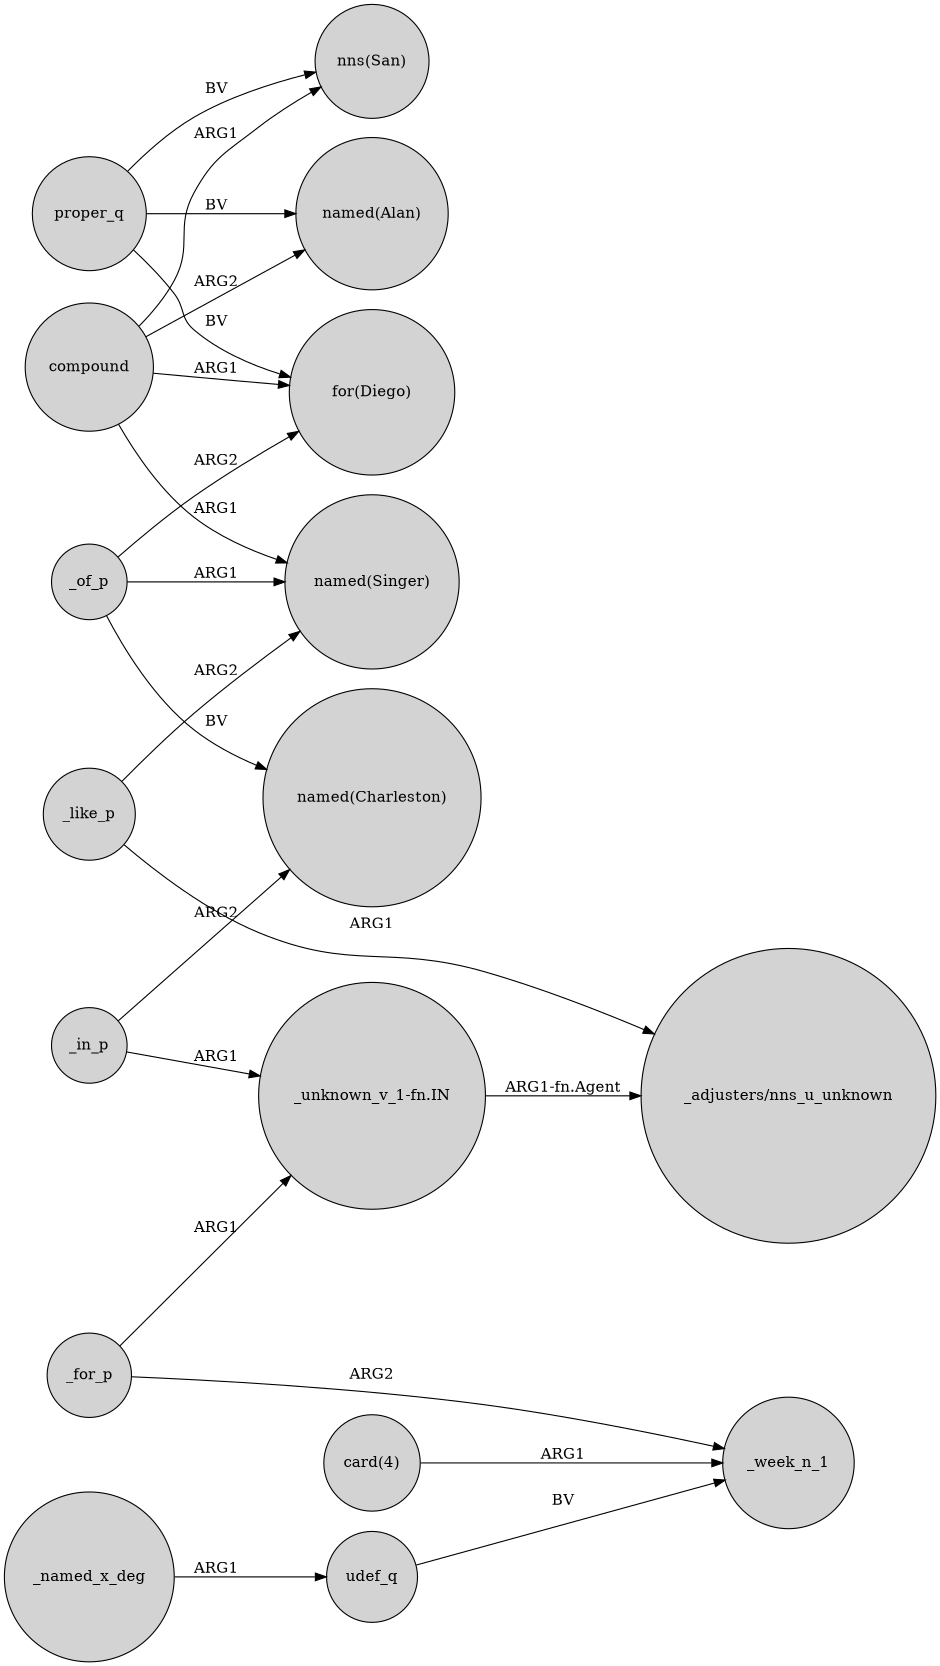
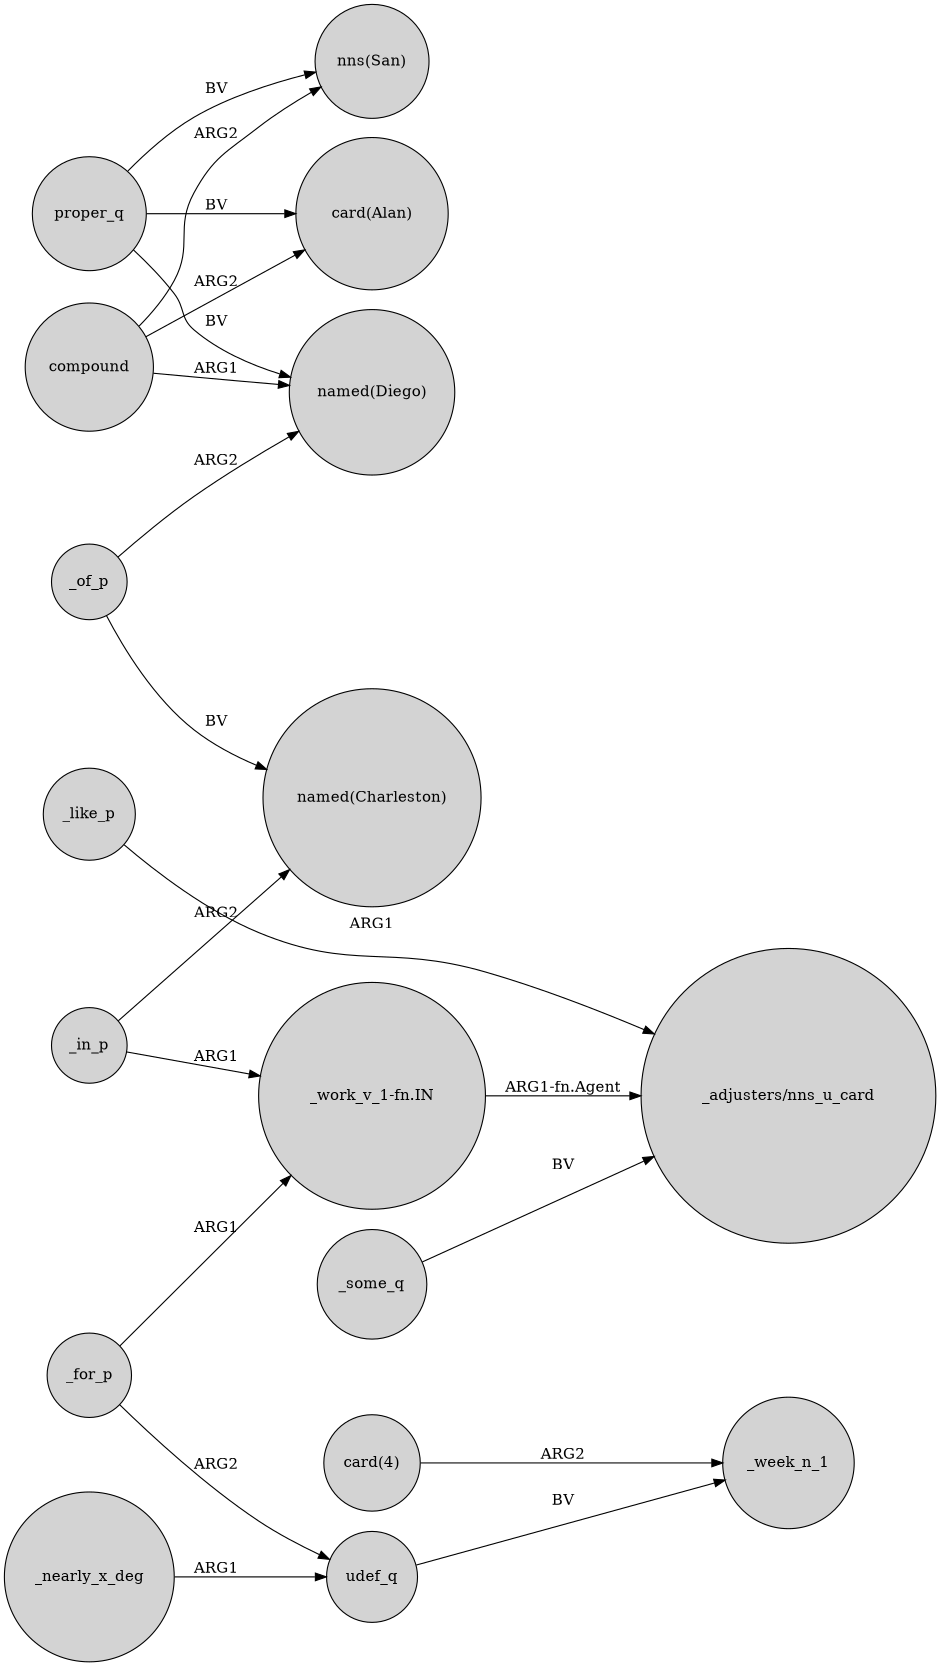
(216, 134) -> (216, 134)
(372, 214) -> (372, 214)
(372, 392) -> (372, 392)
(372, 582) -> none
(372, 1096) -> (372, 1096)
(788, 1096) -> (788, 1096)
none -> (372, 1284)
(424, 1398) -> (214, 1488)
(563, 1455) -> (563, 1455)
(89, 1577) -> (89, 1577)
